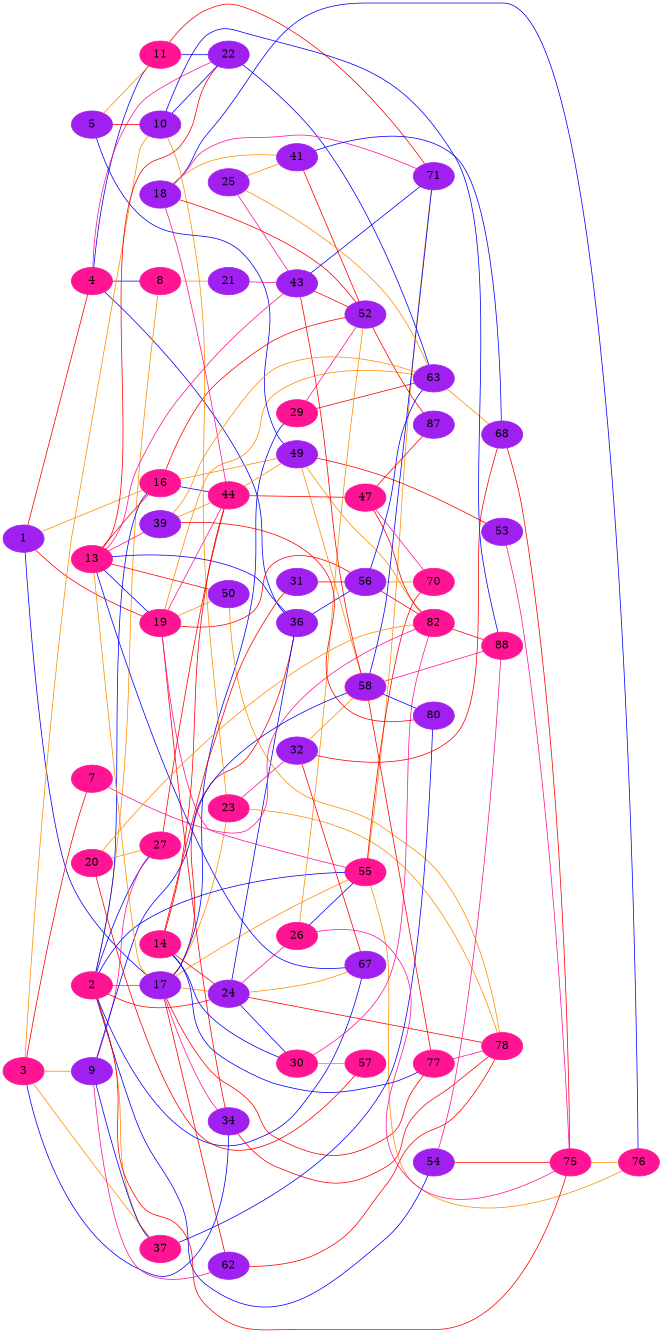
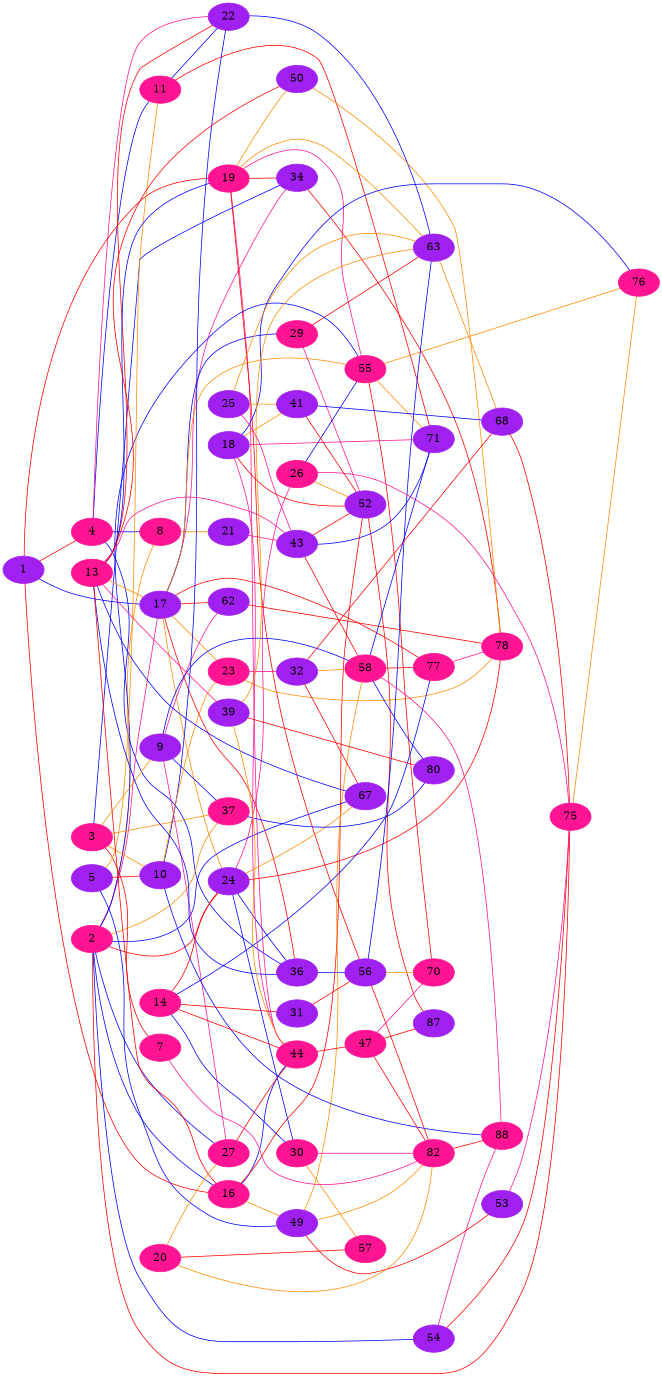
(268, 472) -> none
(92, 511) -> (60, 918)
(365, 687) -> (365, 669)
